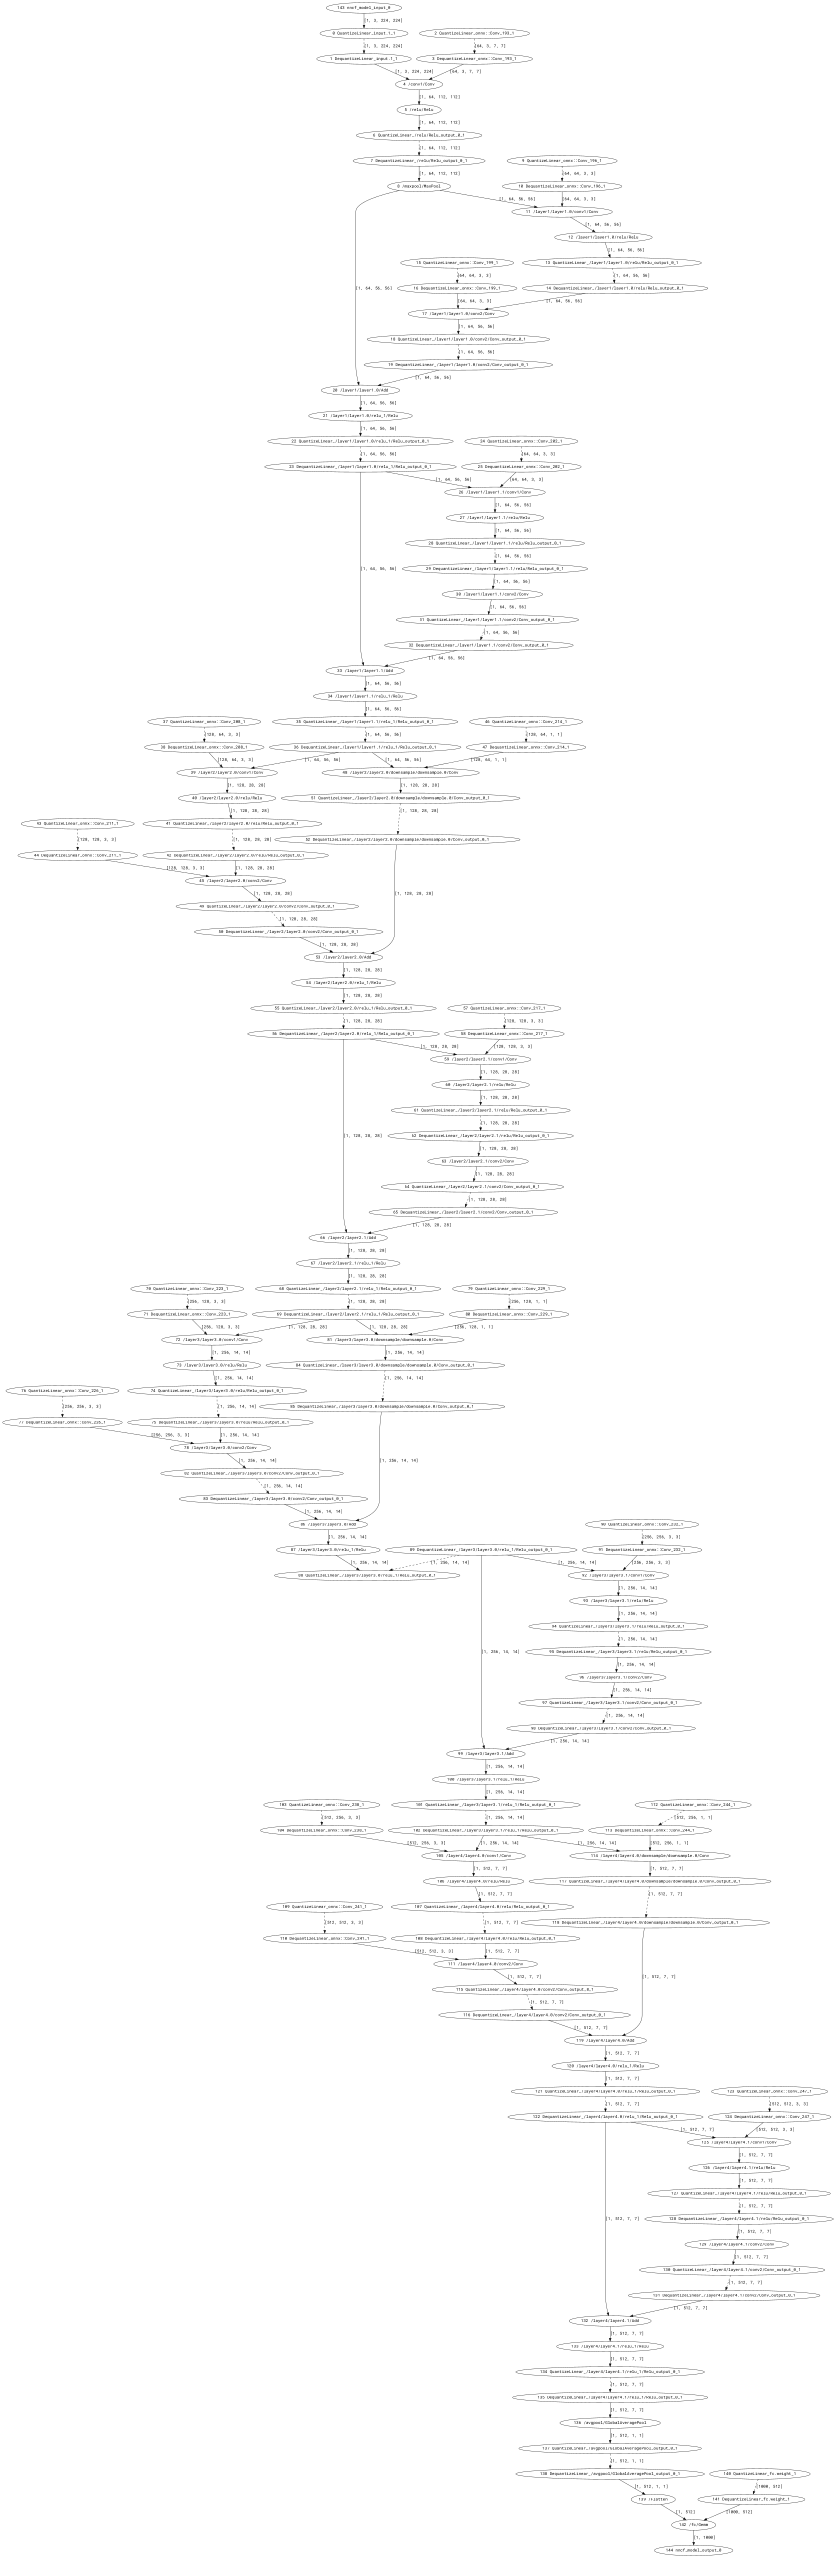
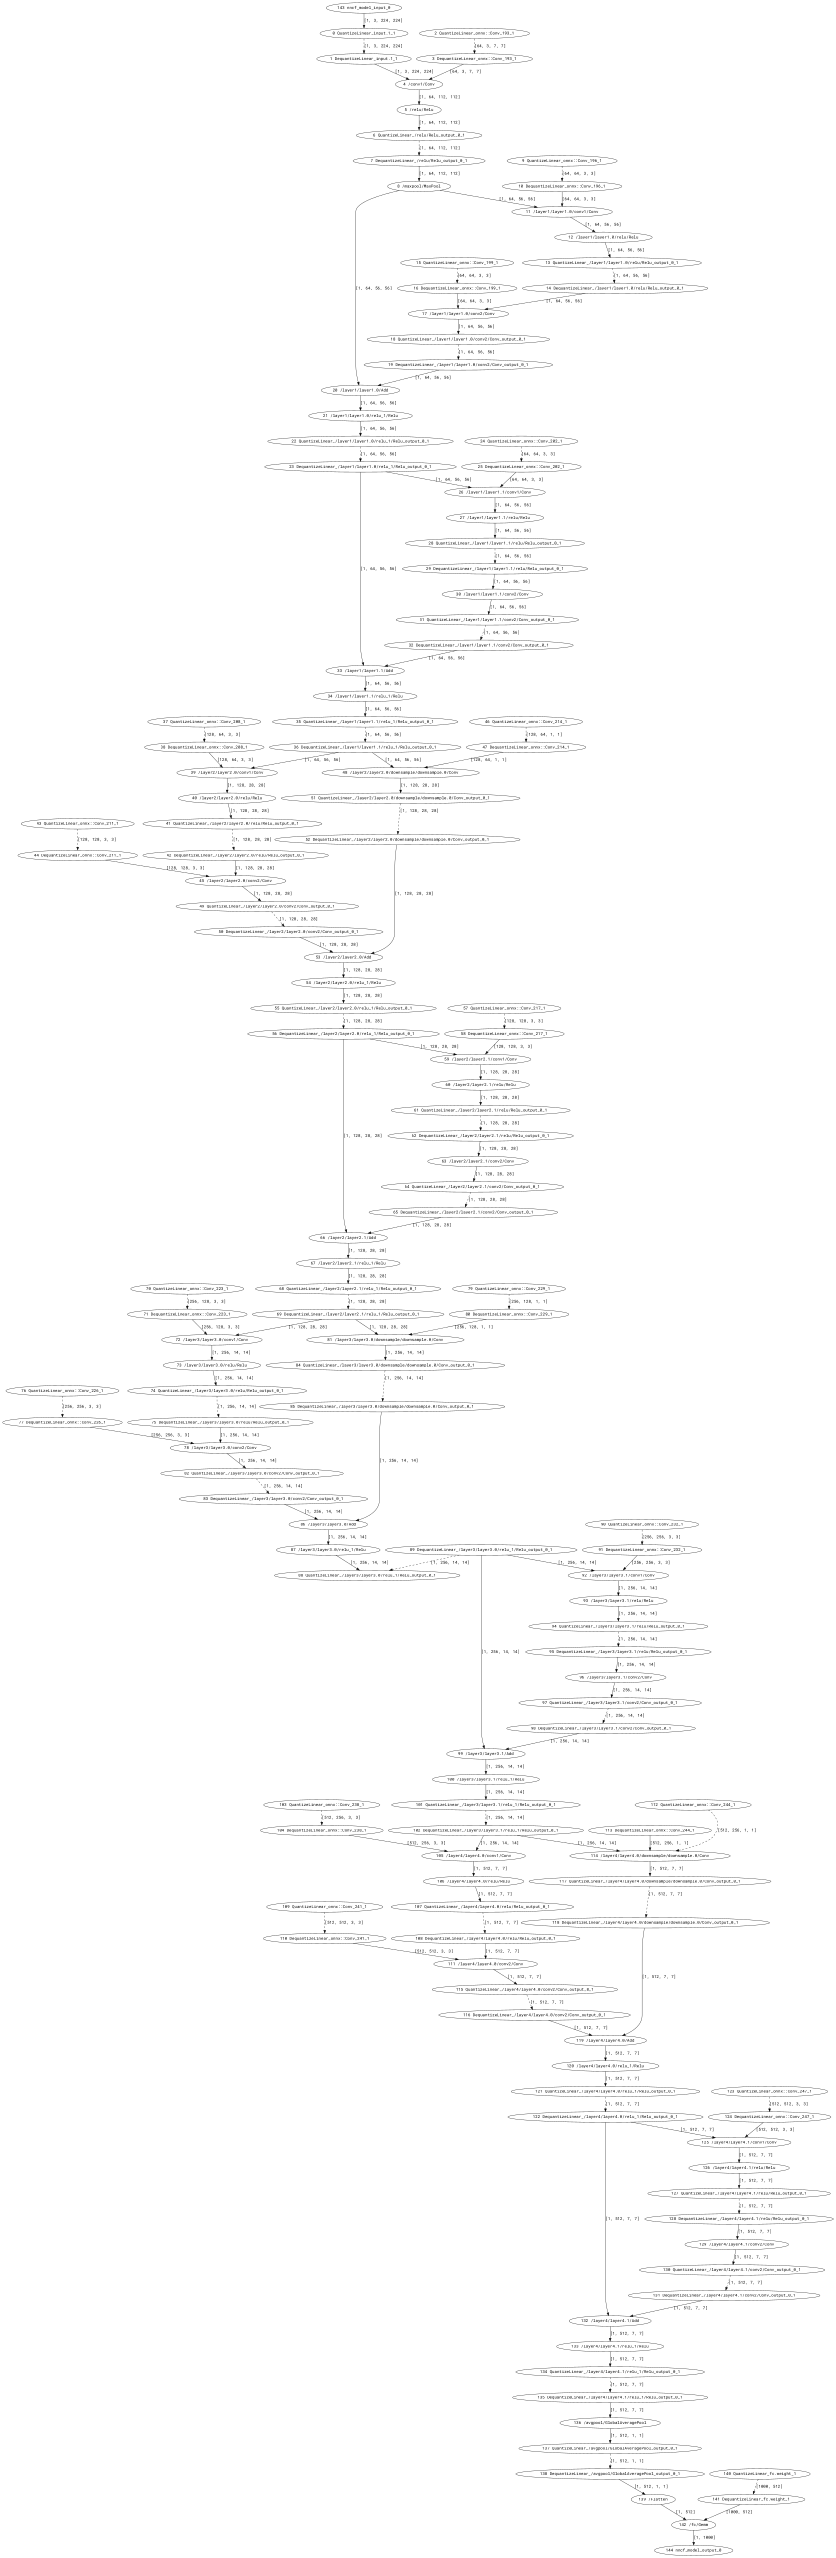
(673, 1817) -> (711, 1839)
